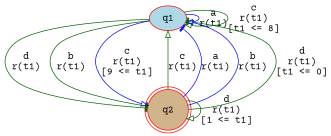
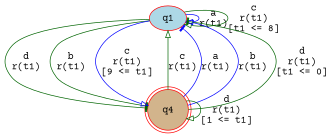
(168, 110) -> (168, 110)
